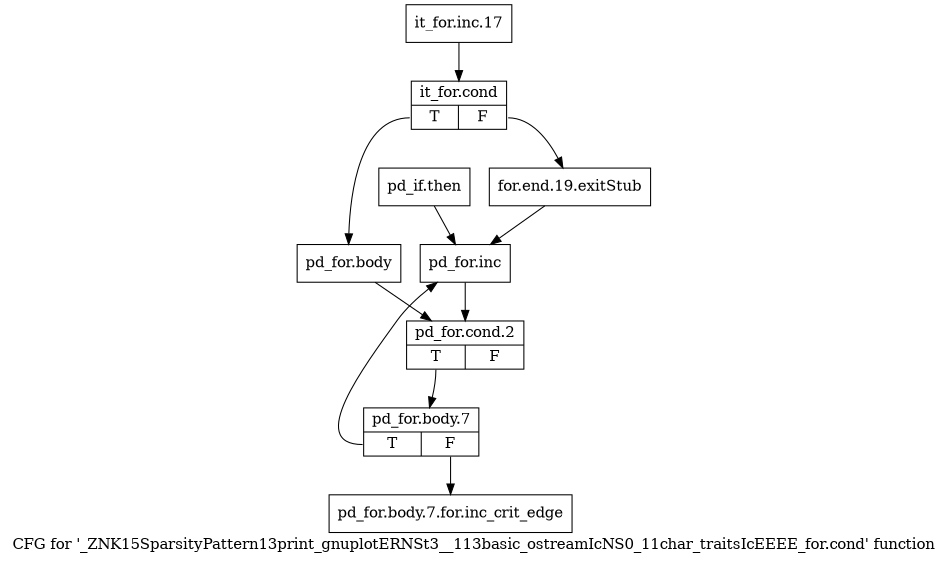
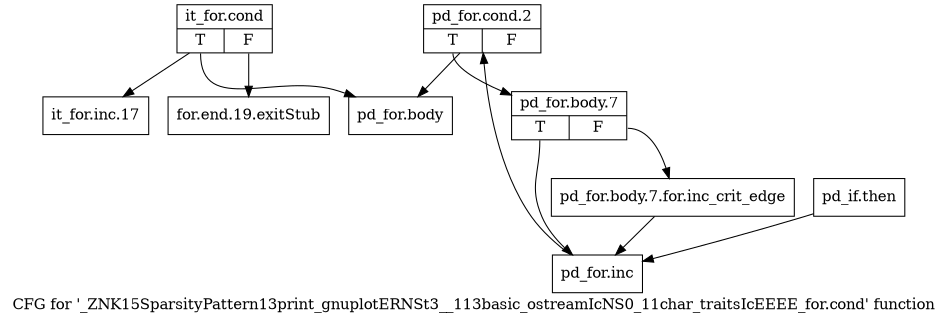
(459, 57) -> (161, 72)
(522, 222) -> (639, 232)
(399, 299) -> (443, 71)
